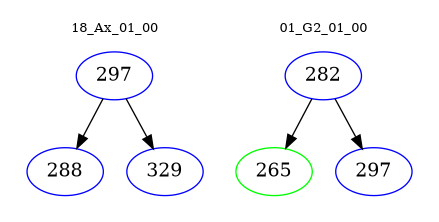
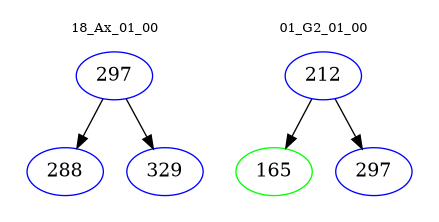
(323, 76) -> (323, 76)
(274, 172) -> (274, 172)
